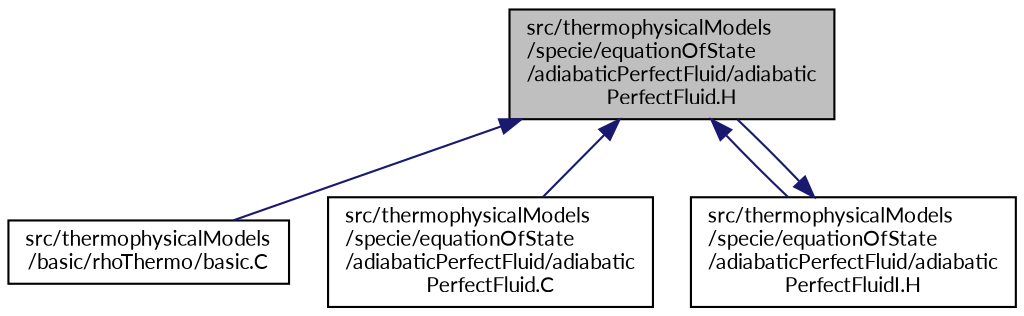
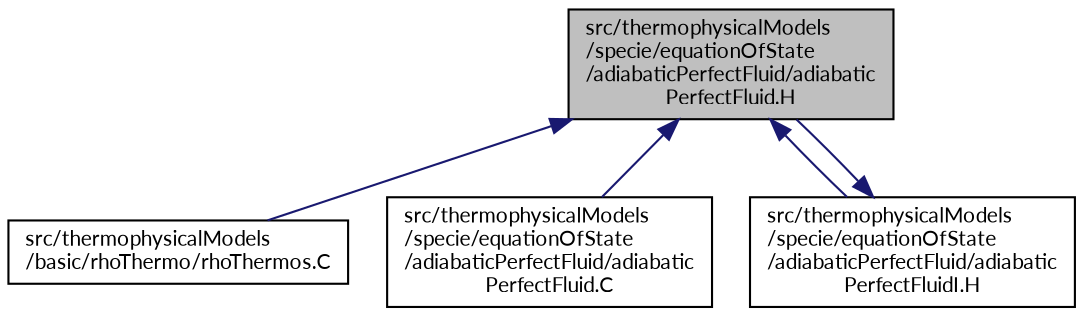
(149, 252) -> (178, 252)
